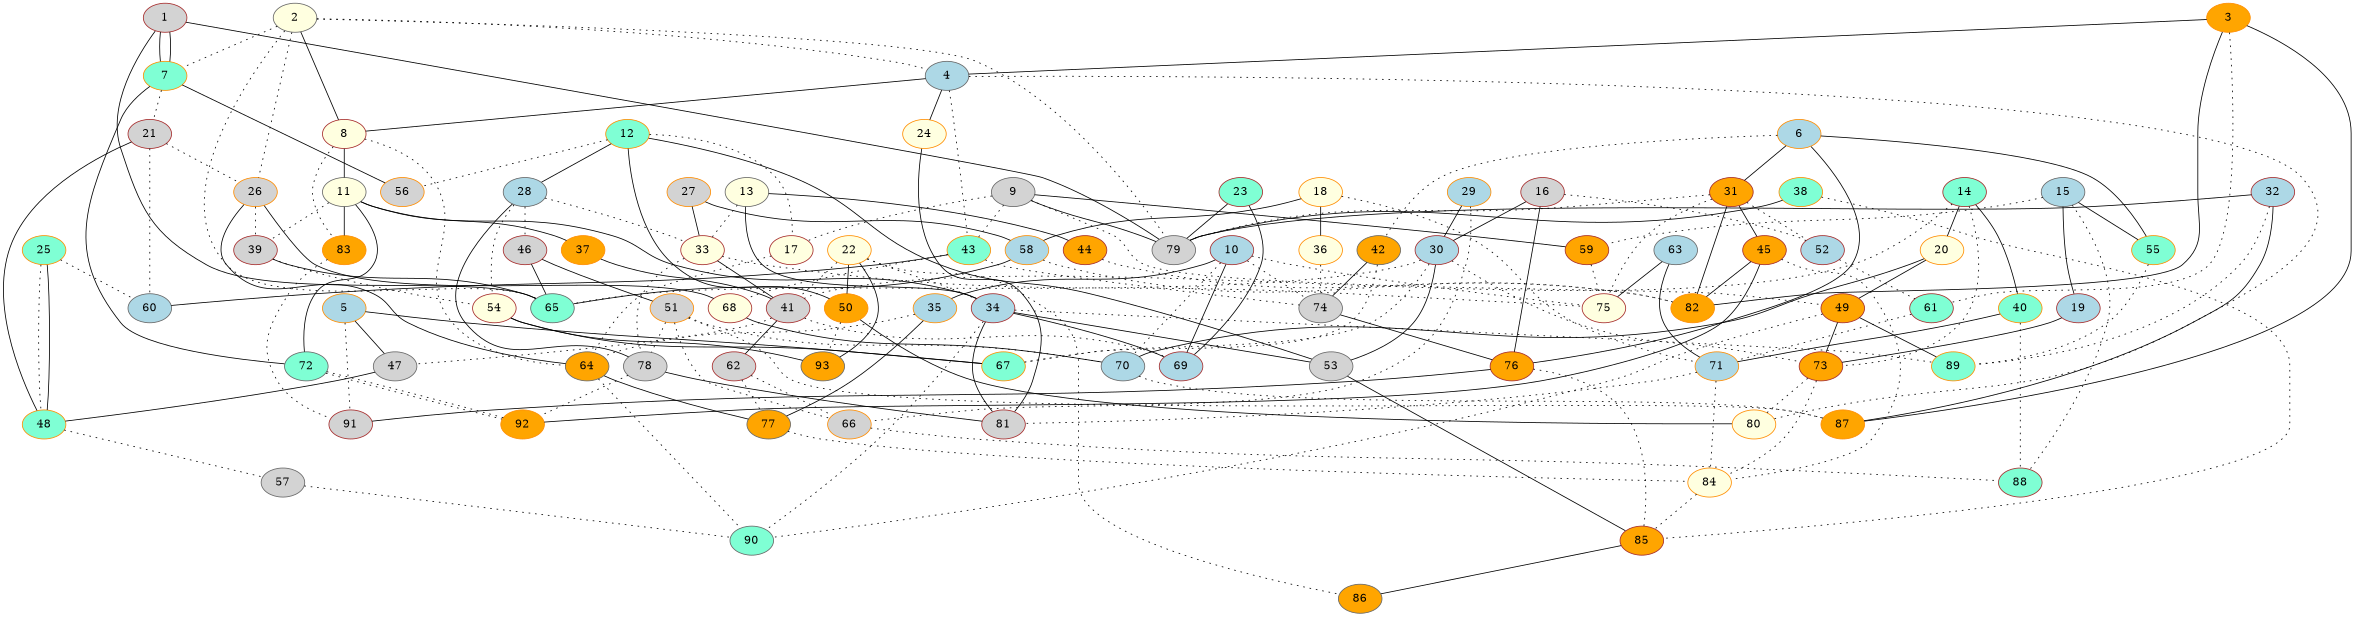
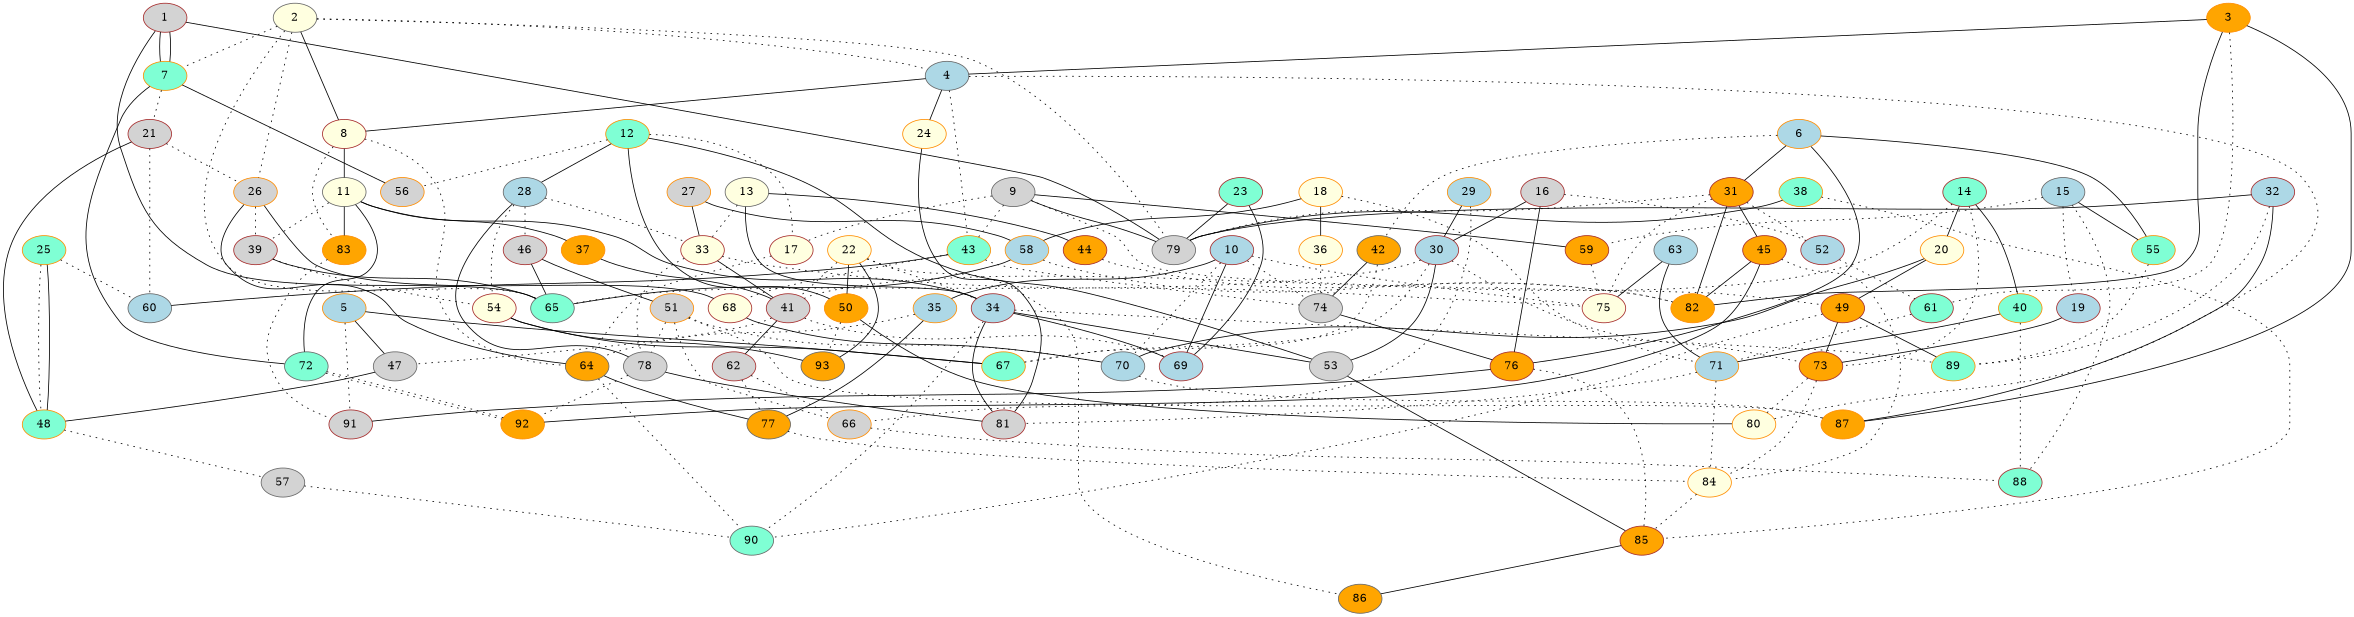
(2065, 251) -> (2065, 251)
